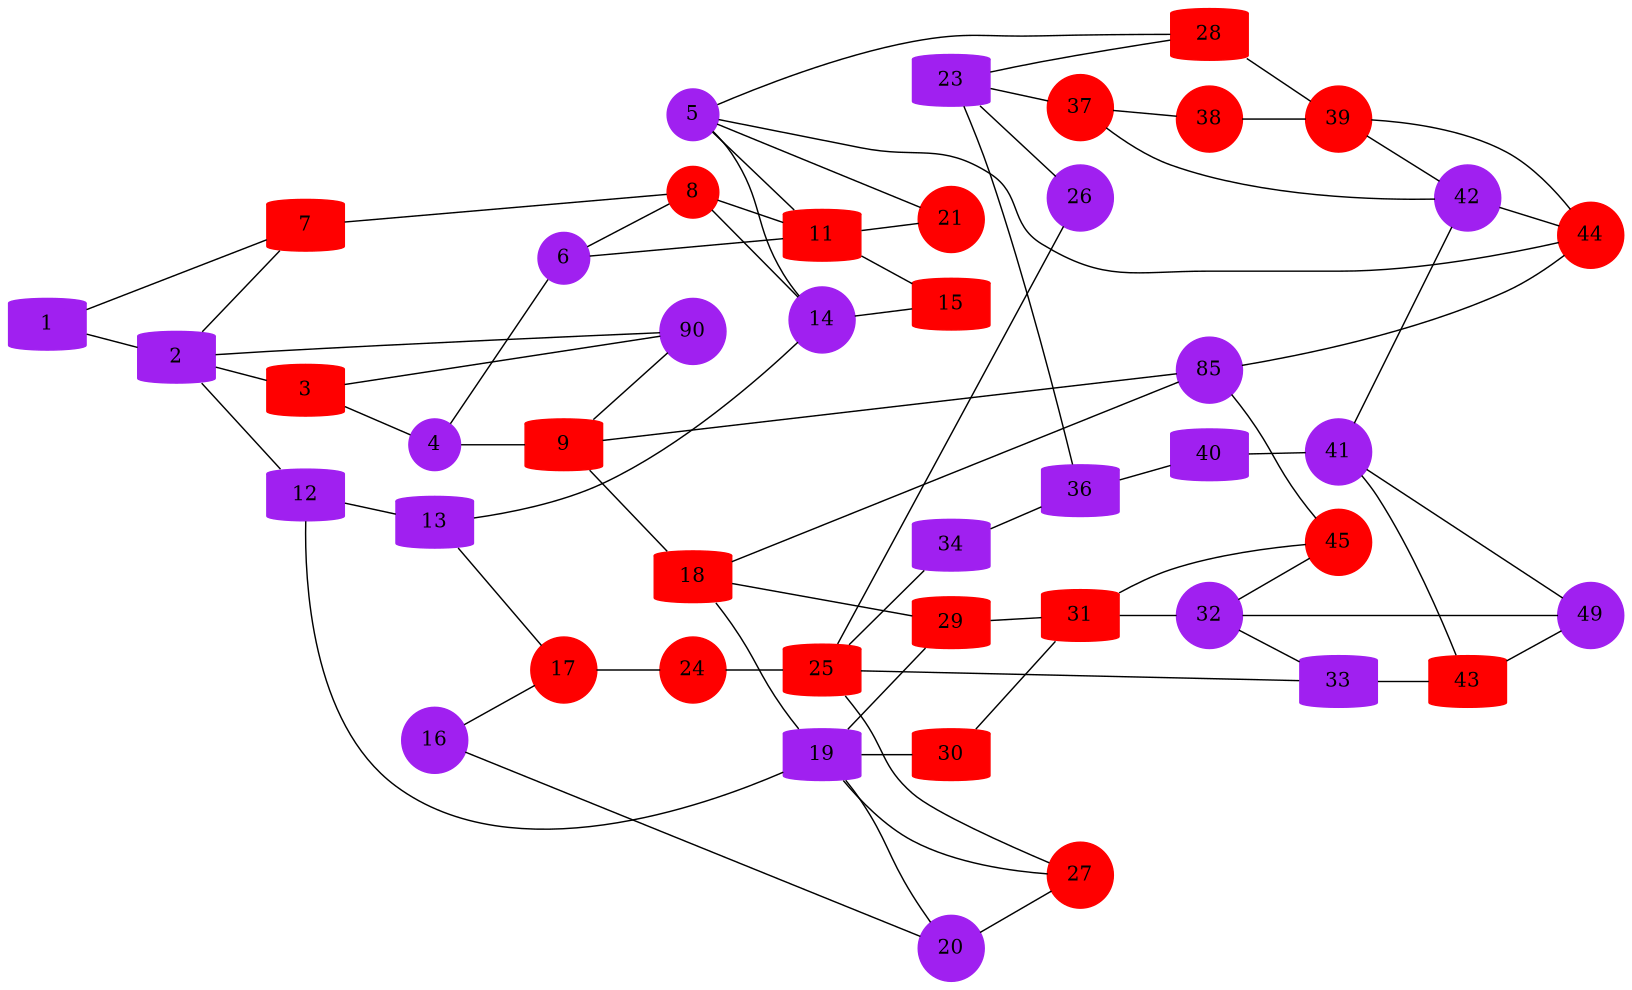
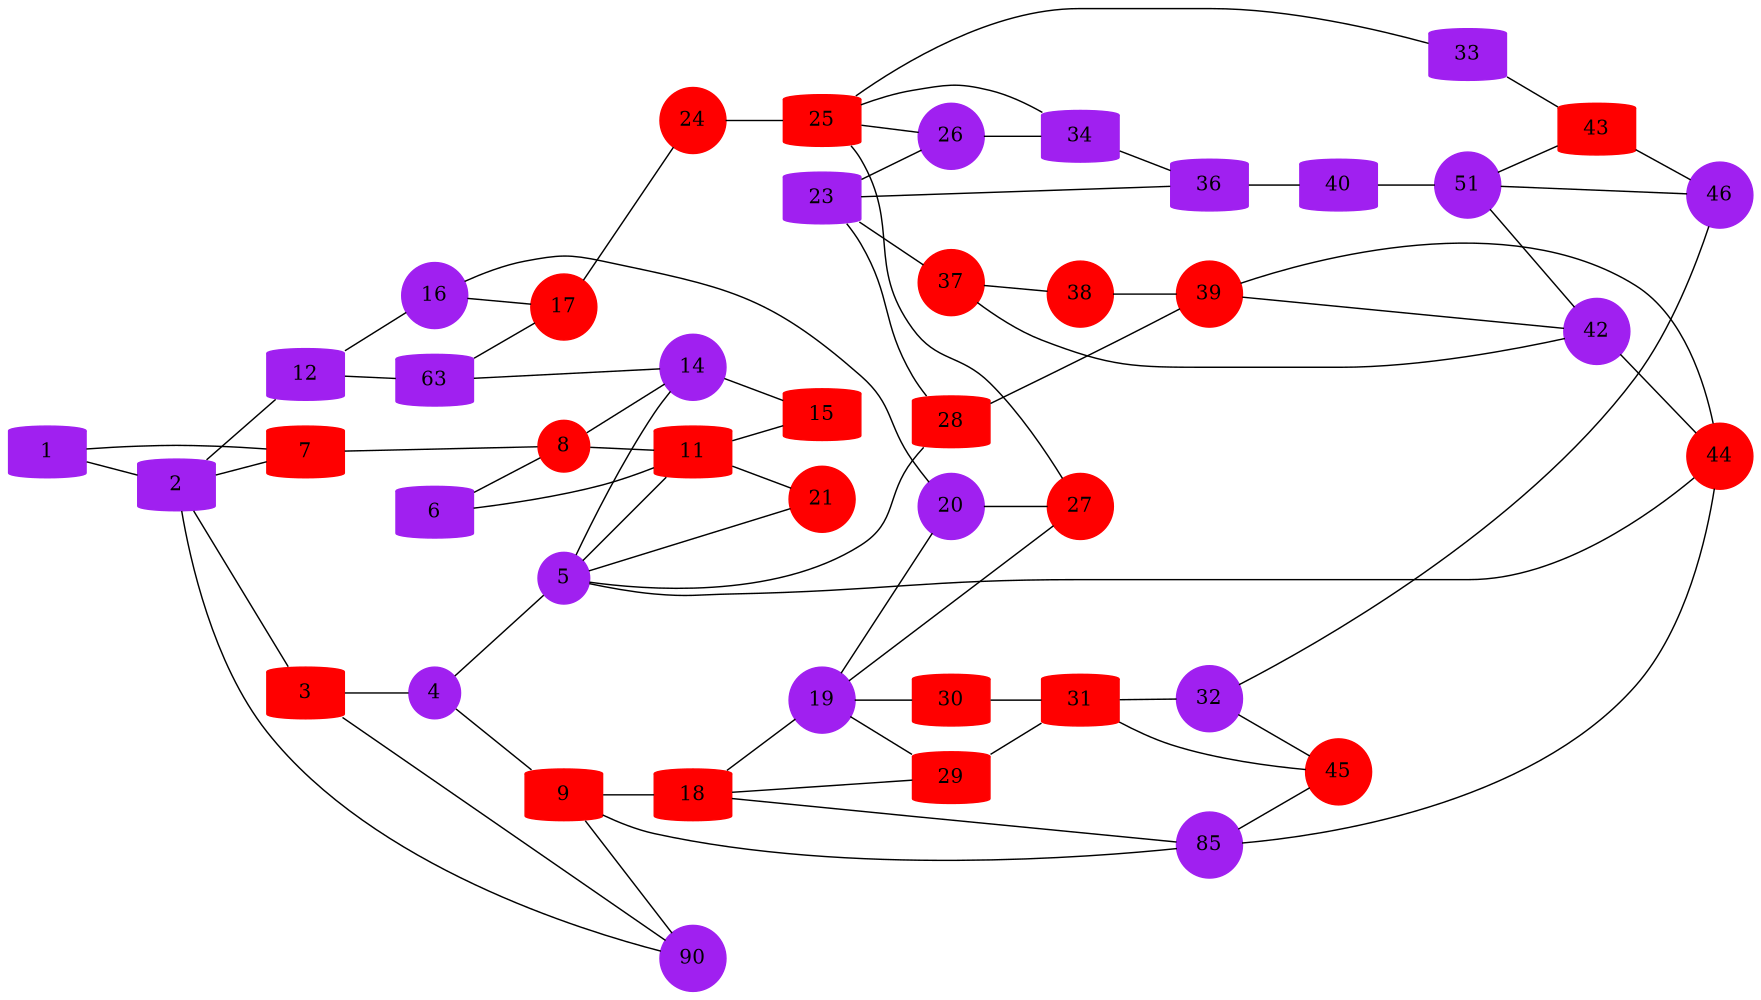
none -> (1013, 136)
(564, 258) -> (435, 512)
(499, 352) -> (499, 636)
(1339, 452) -> (1468, 185)
(435, 522) -> (435, 380)
(1591, 615) -> (1720, 195)
(1269, 646) -> none
(822, 755) -> (822, 700)
(446, 813) -> (376, 332)
